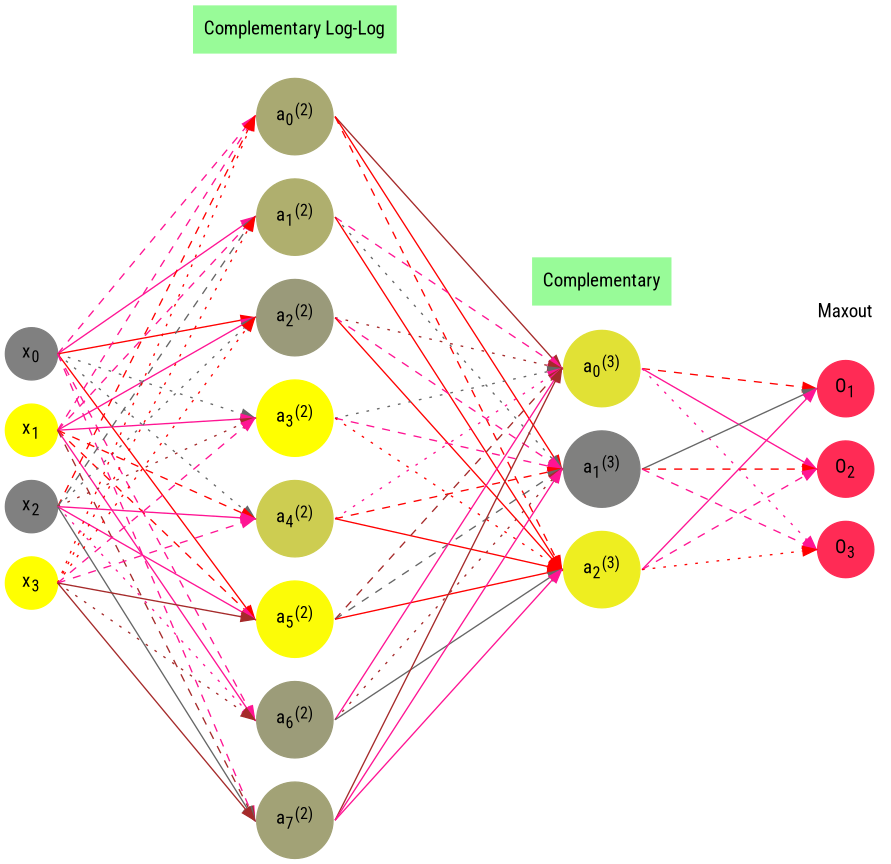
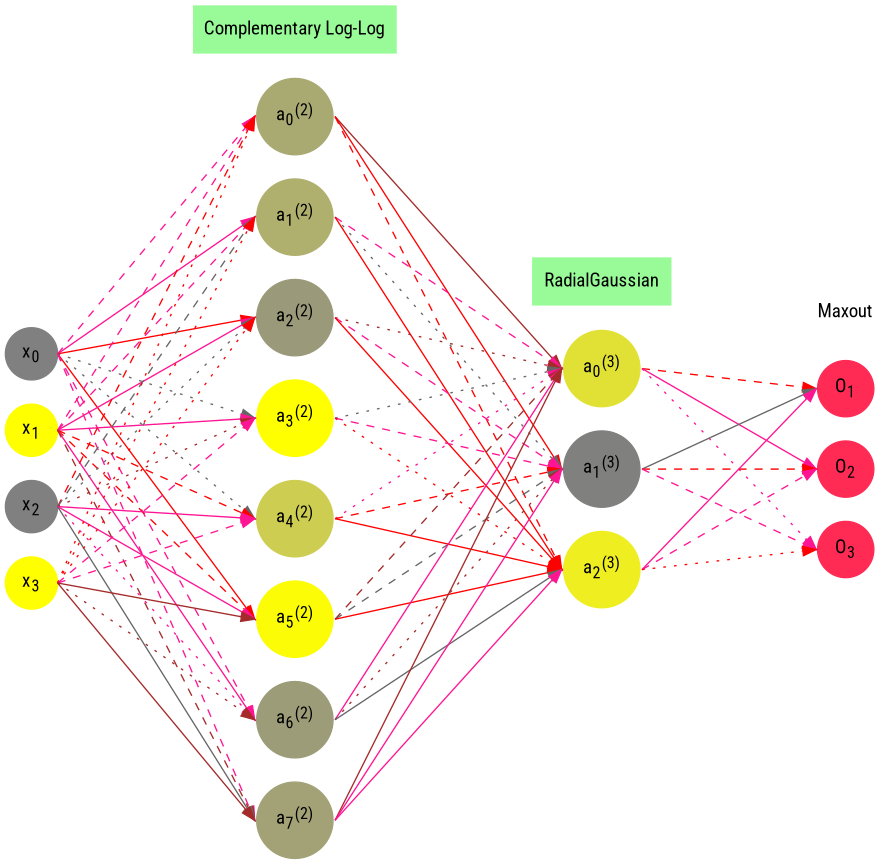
(602, 281) -> (602, 281)
